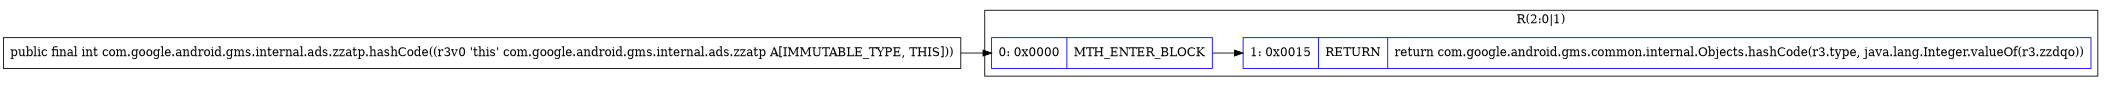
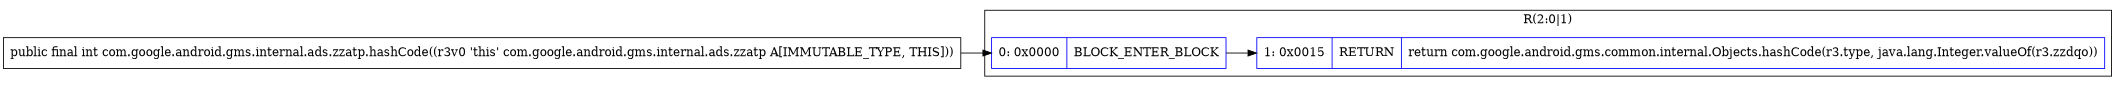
(1140, 53) -> (1146, 53)
